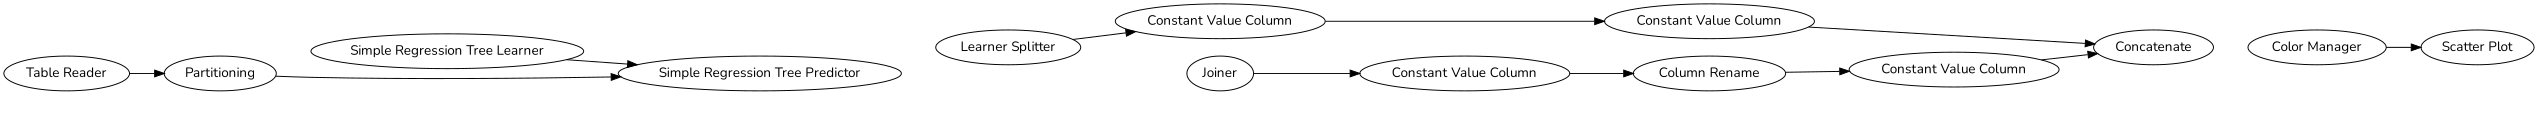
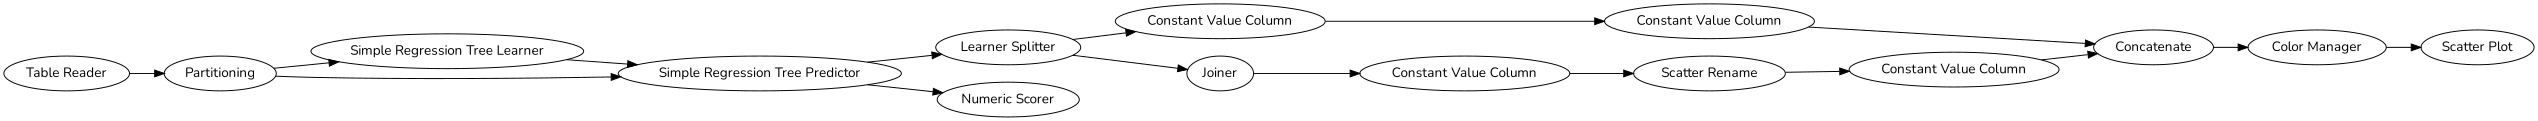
none -> (2226, 47)
none -> (900, 59)
none -> (1125, 62)
none -> (301, 66)
(1709, 73) -> (1709, 73)
none -> (1008, 100)
